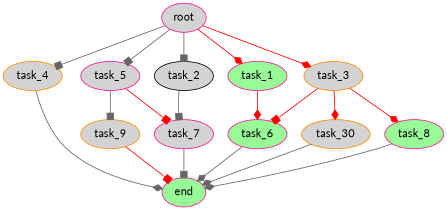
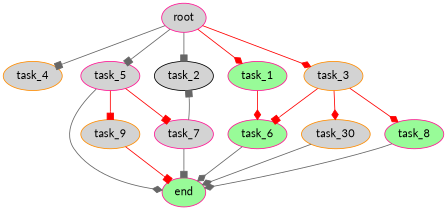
(110, 101) -> (110, 101)
(178, 101) -> (189, 109)
(78, 158) -> (81, 157)
